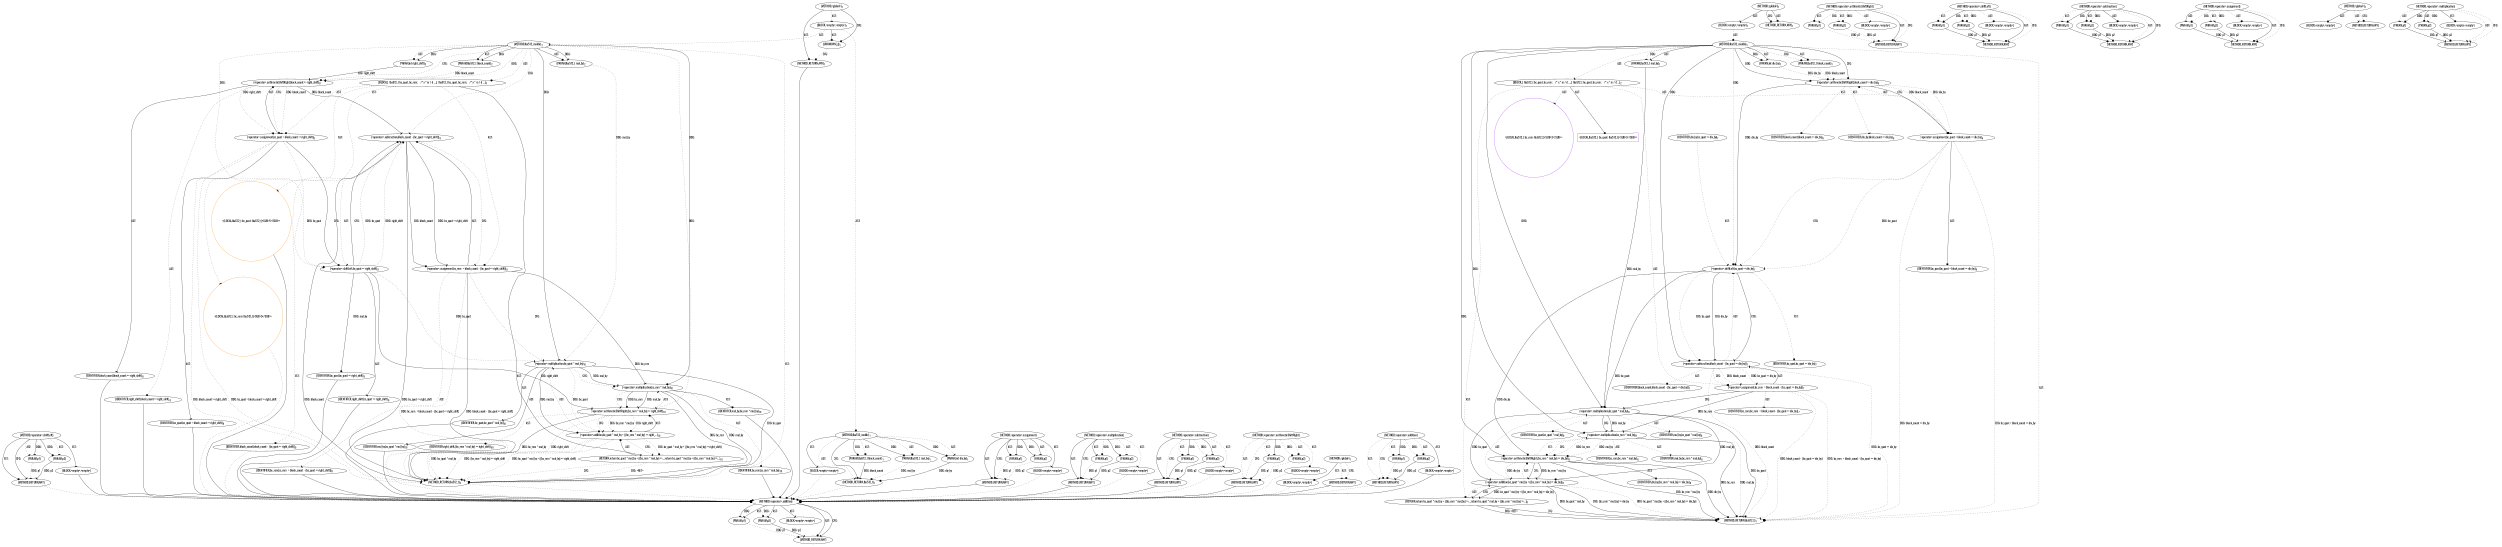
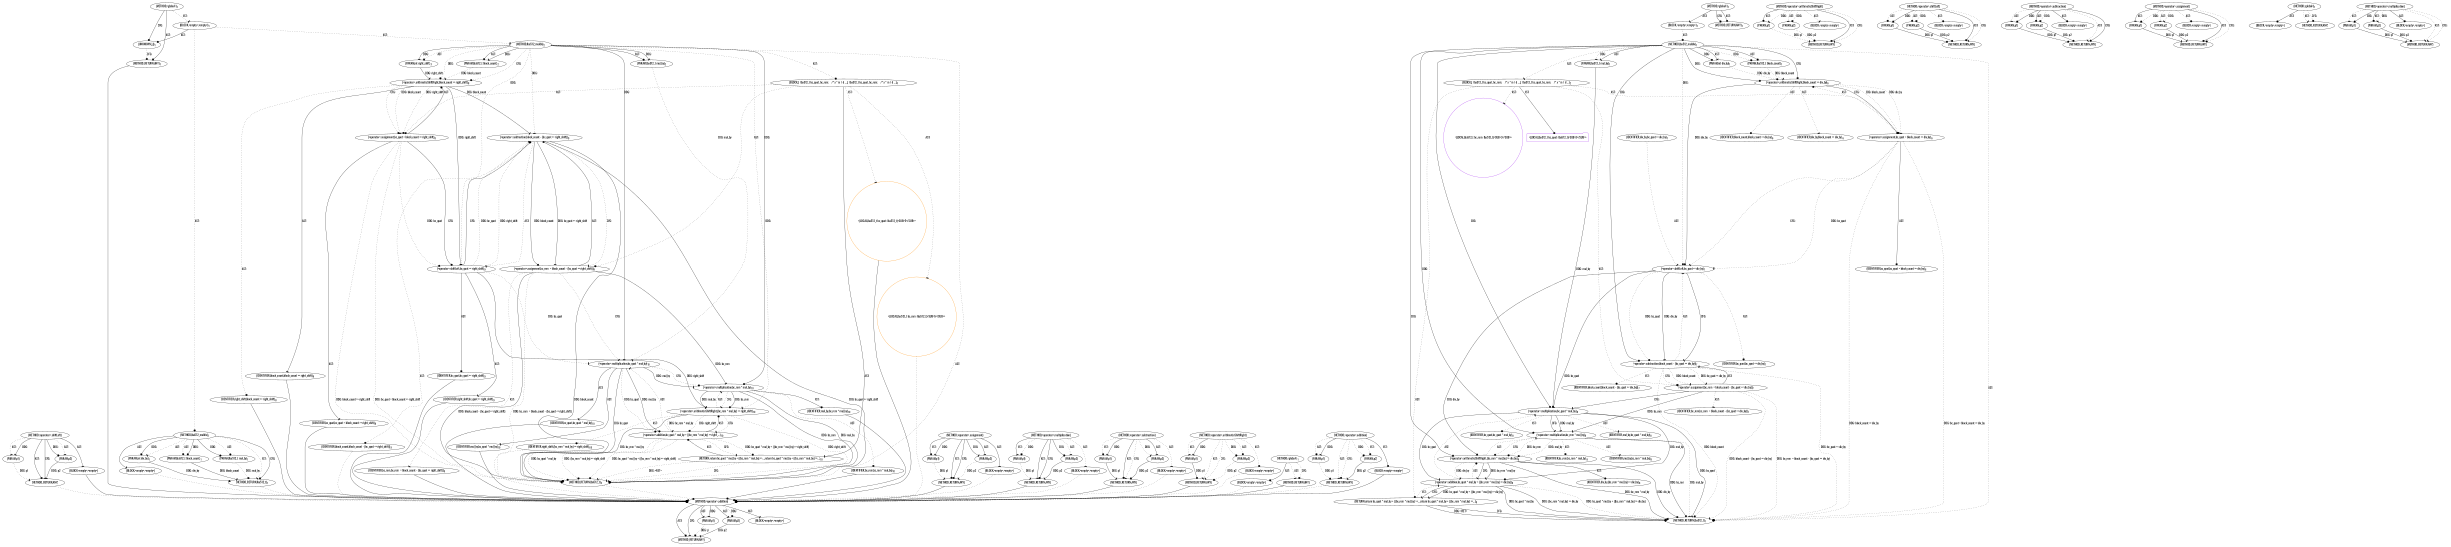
none -> (458, 174)
(360, 317) -> (464, 317)
